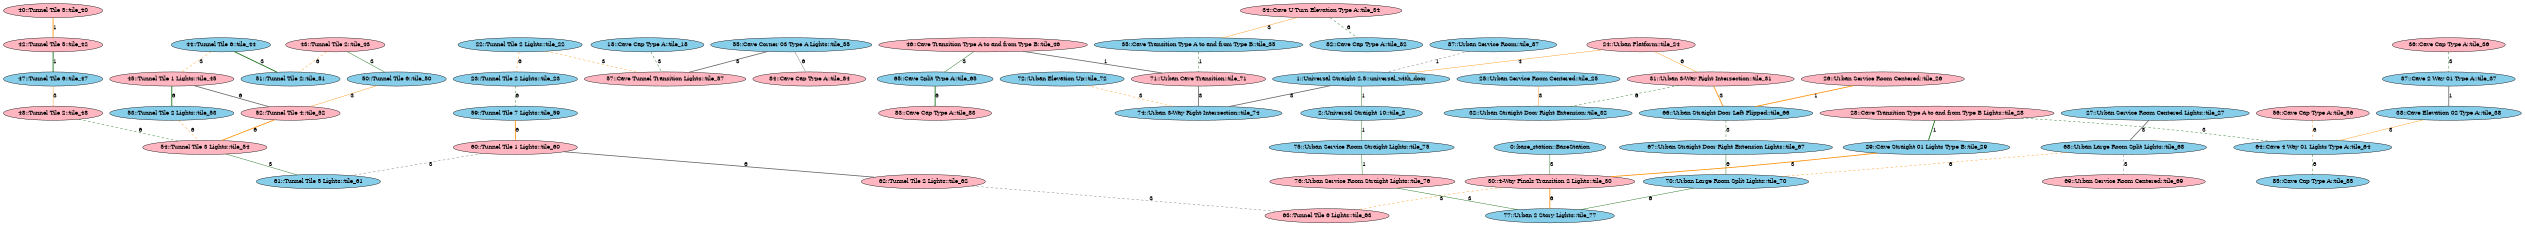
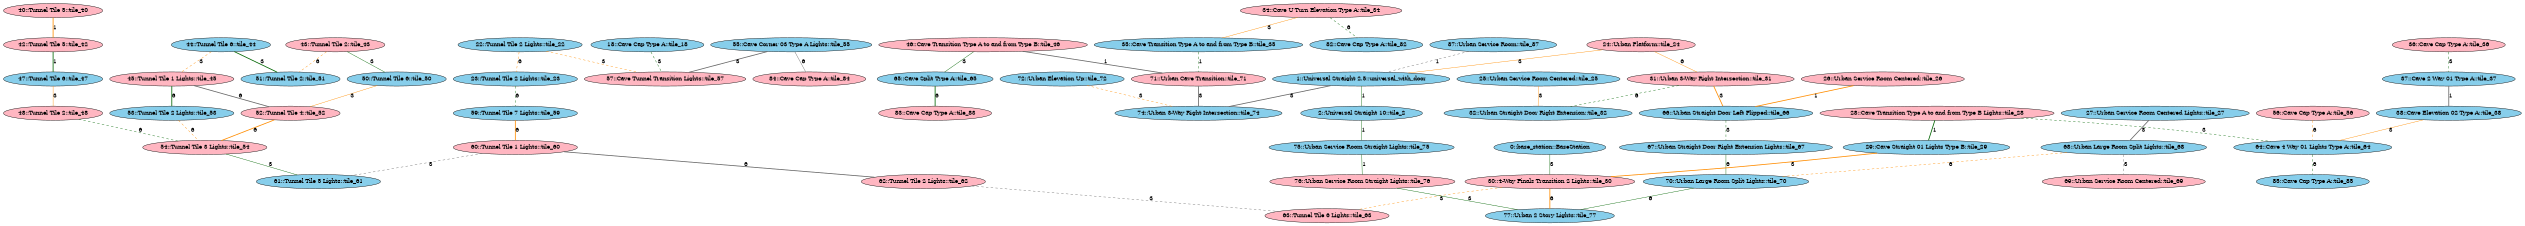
(1520, 62) -> (1520, 62)
